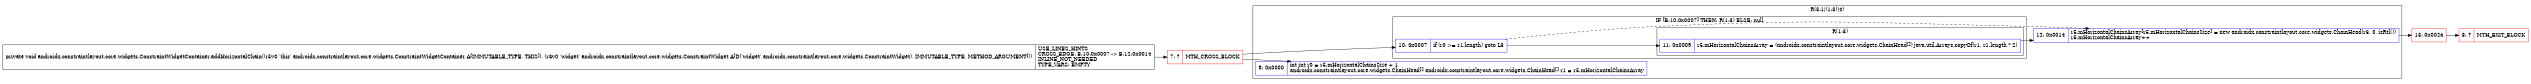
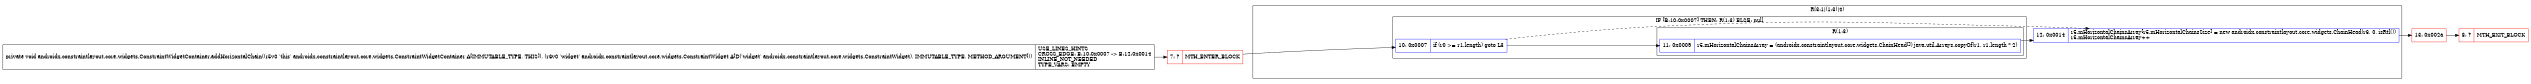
(1213, 57) -> (1213, 57)
(1451, 68) -> none
